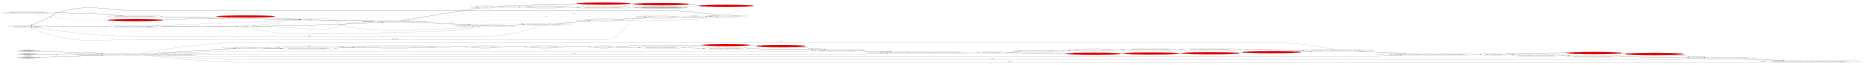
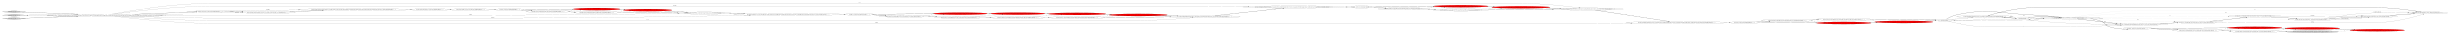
none -> (1744, 23)
